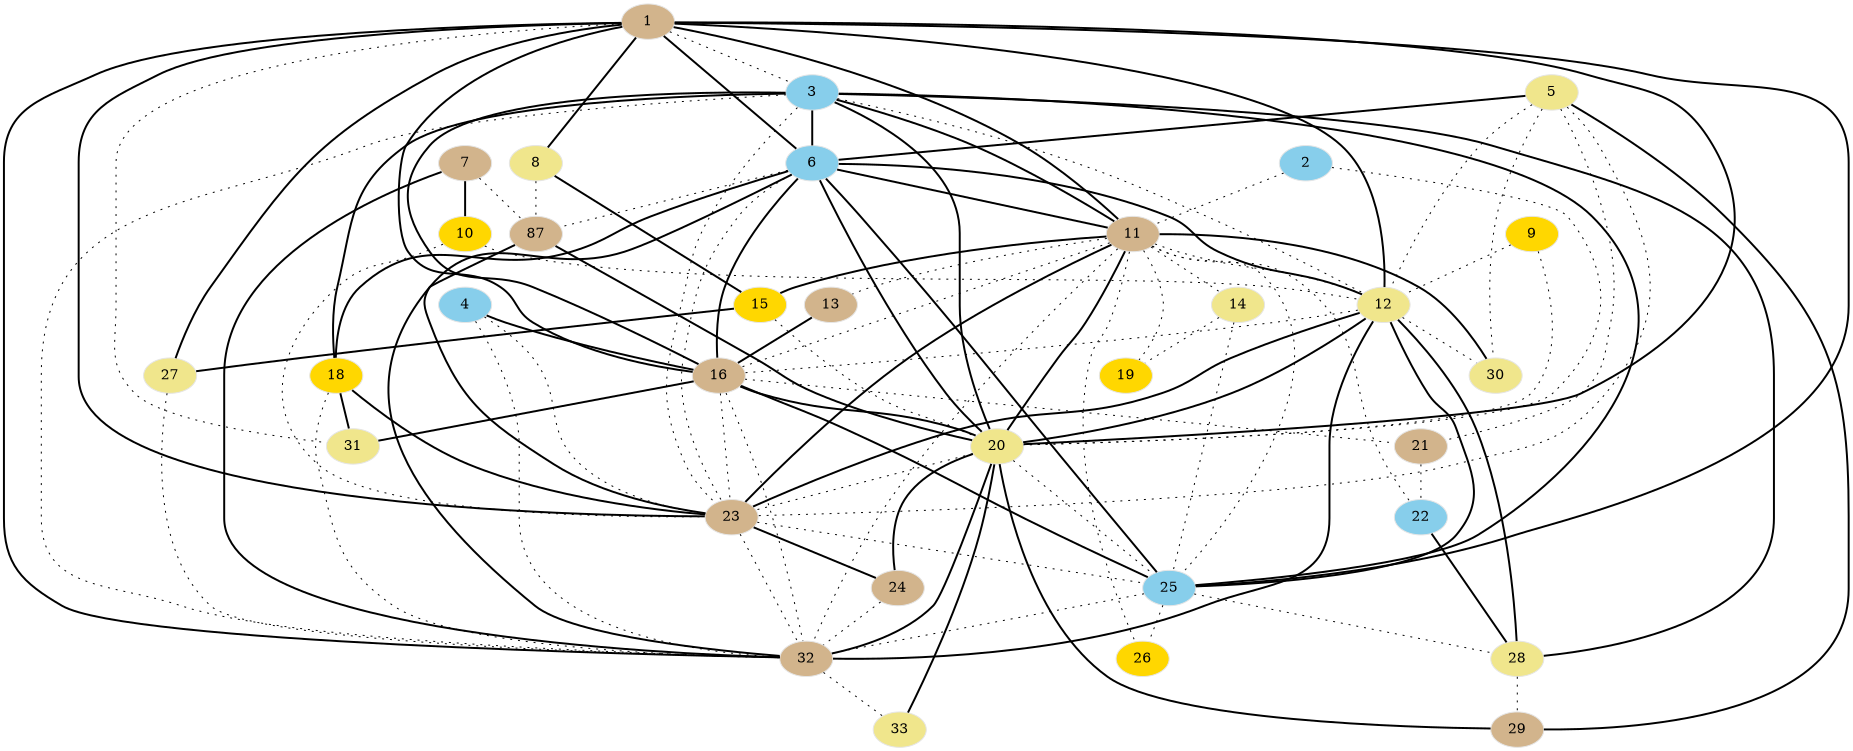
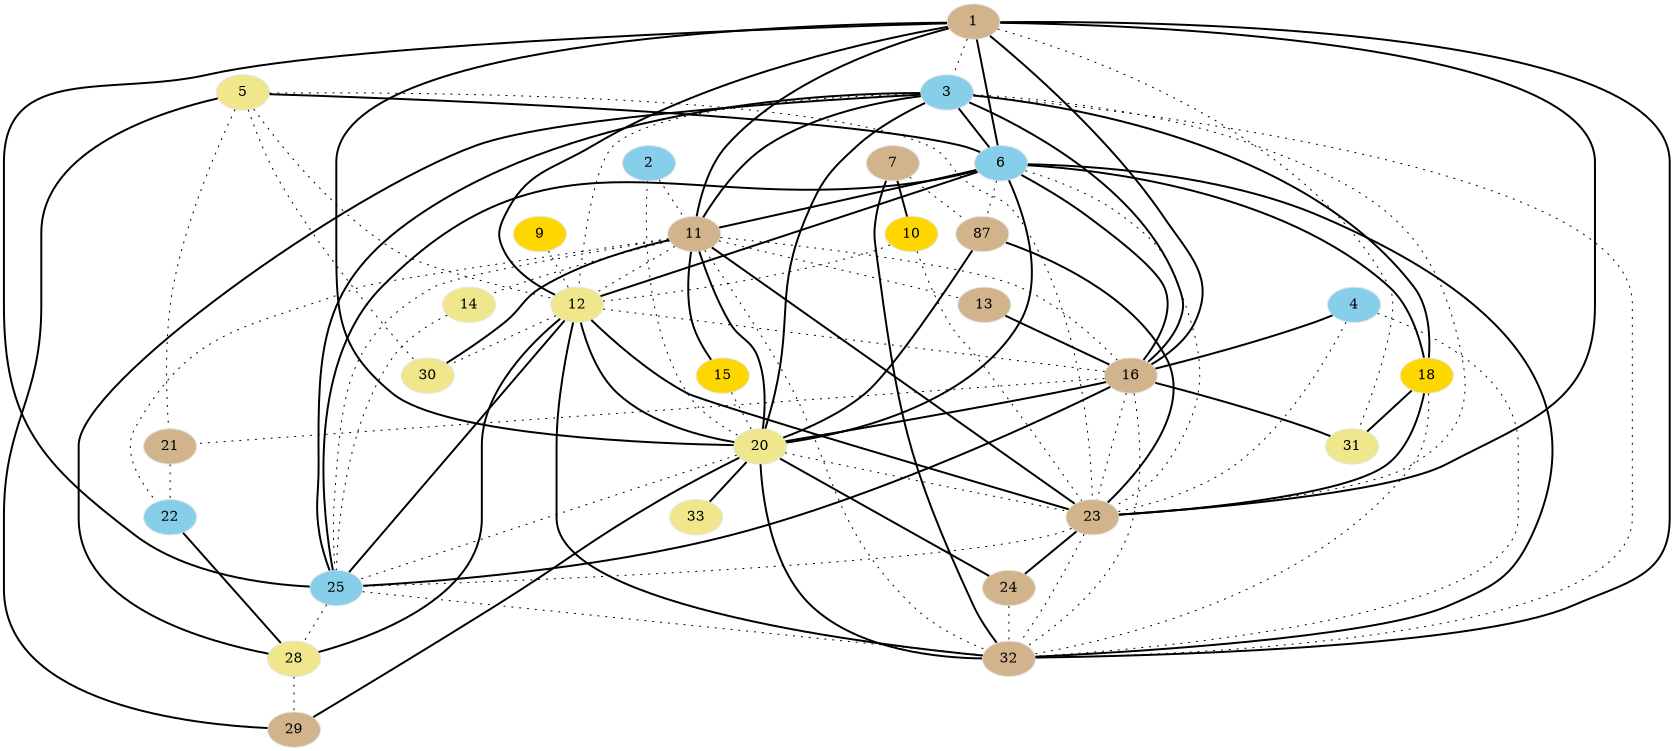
(536, 163) -> none
(170, 376) -> none
(1126, 376) -> none
(1516, 401) -> none
(1143, 659) -> none
(853, 694) -> none
